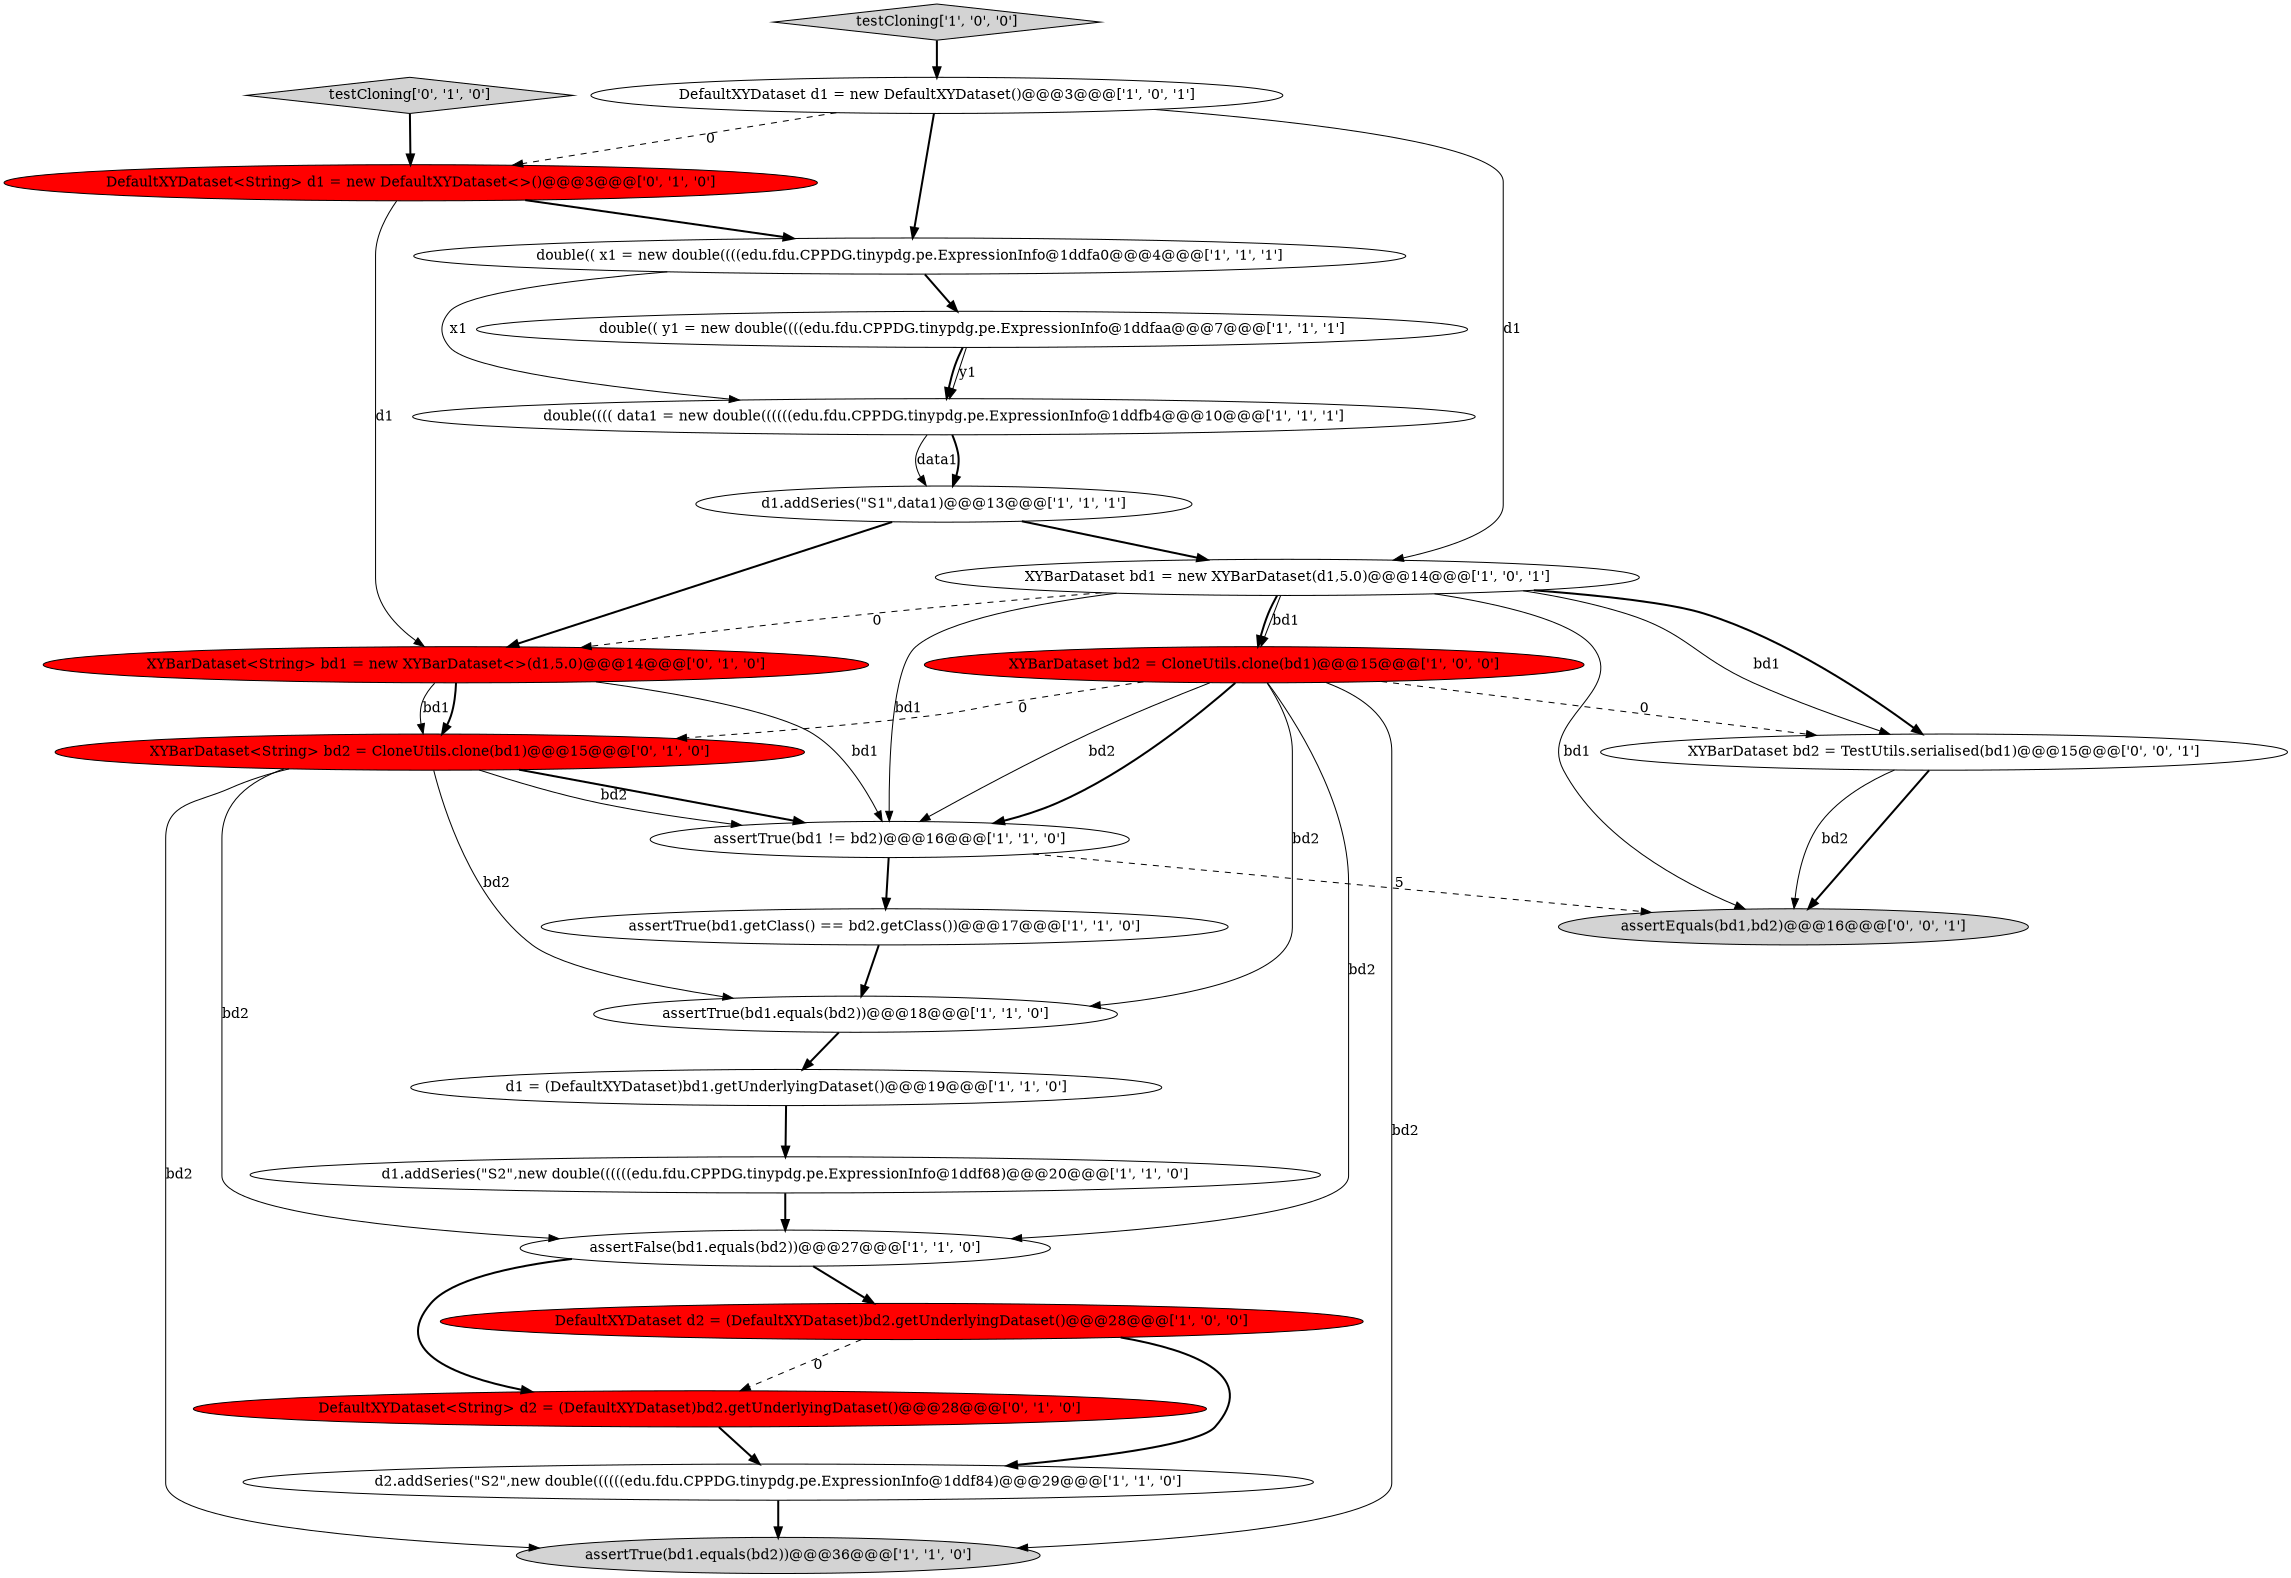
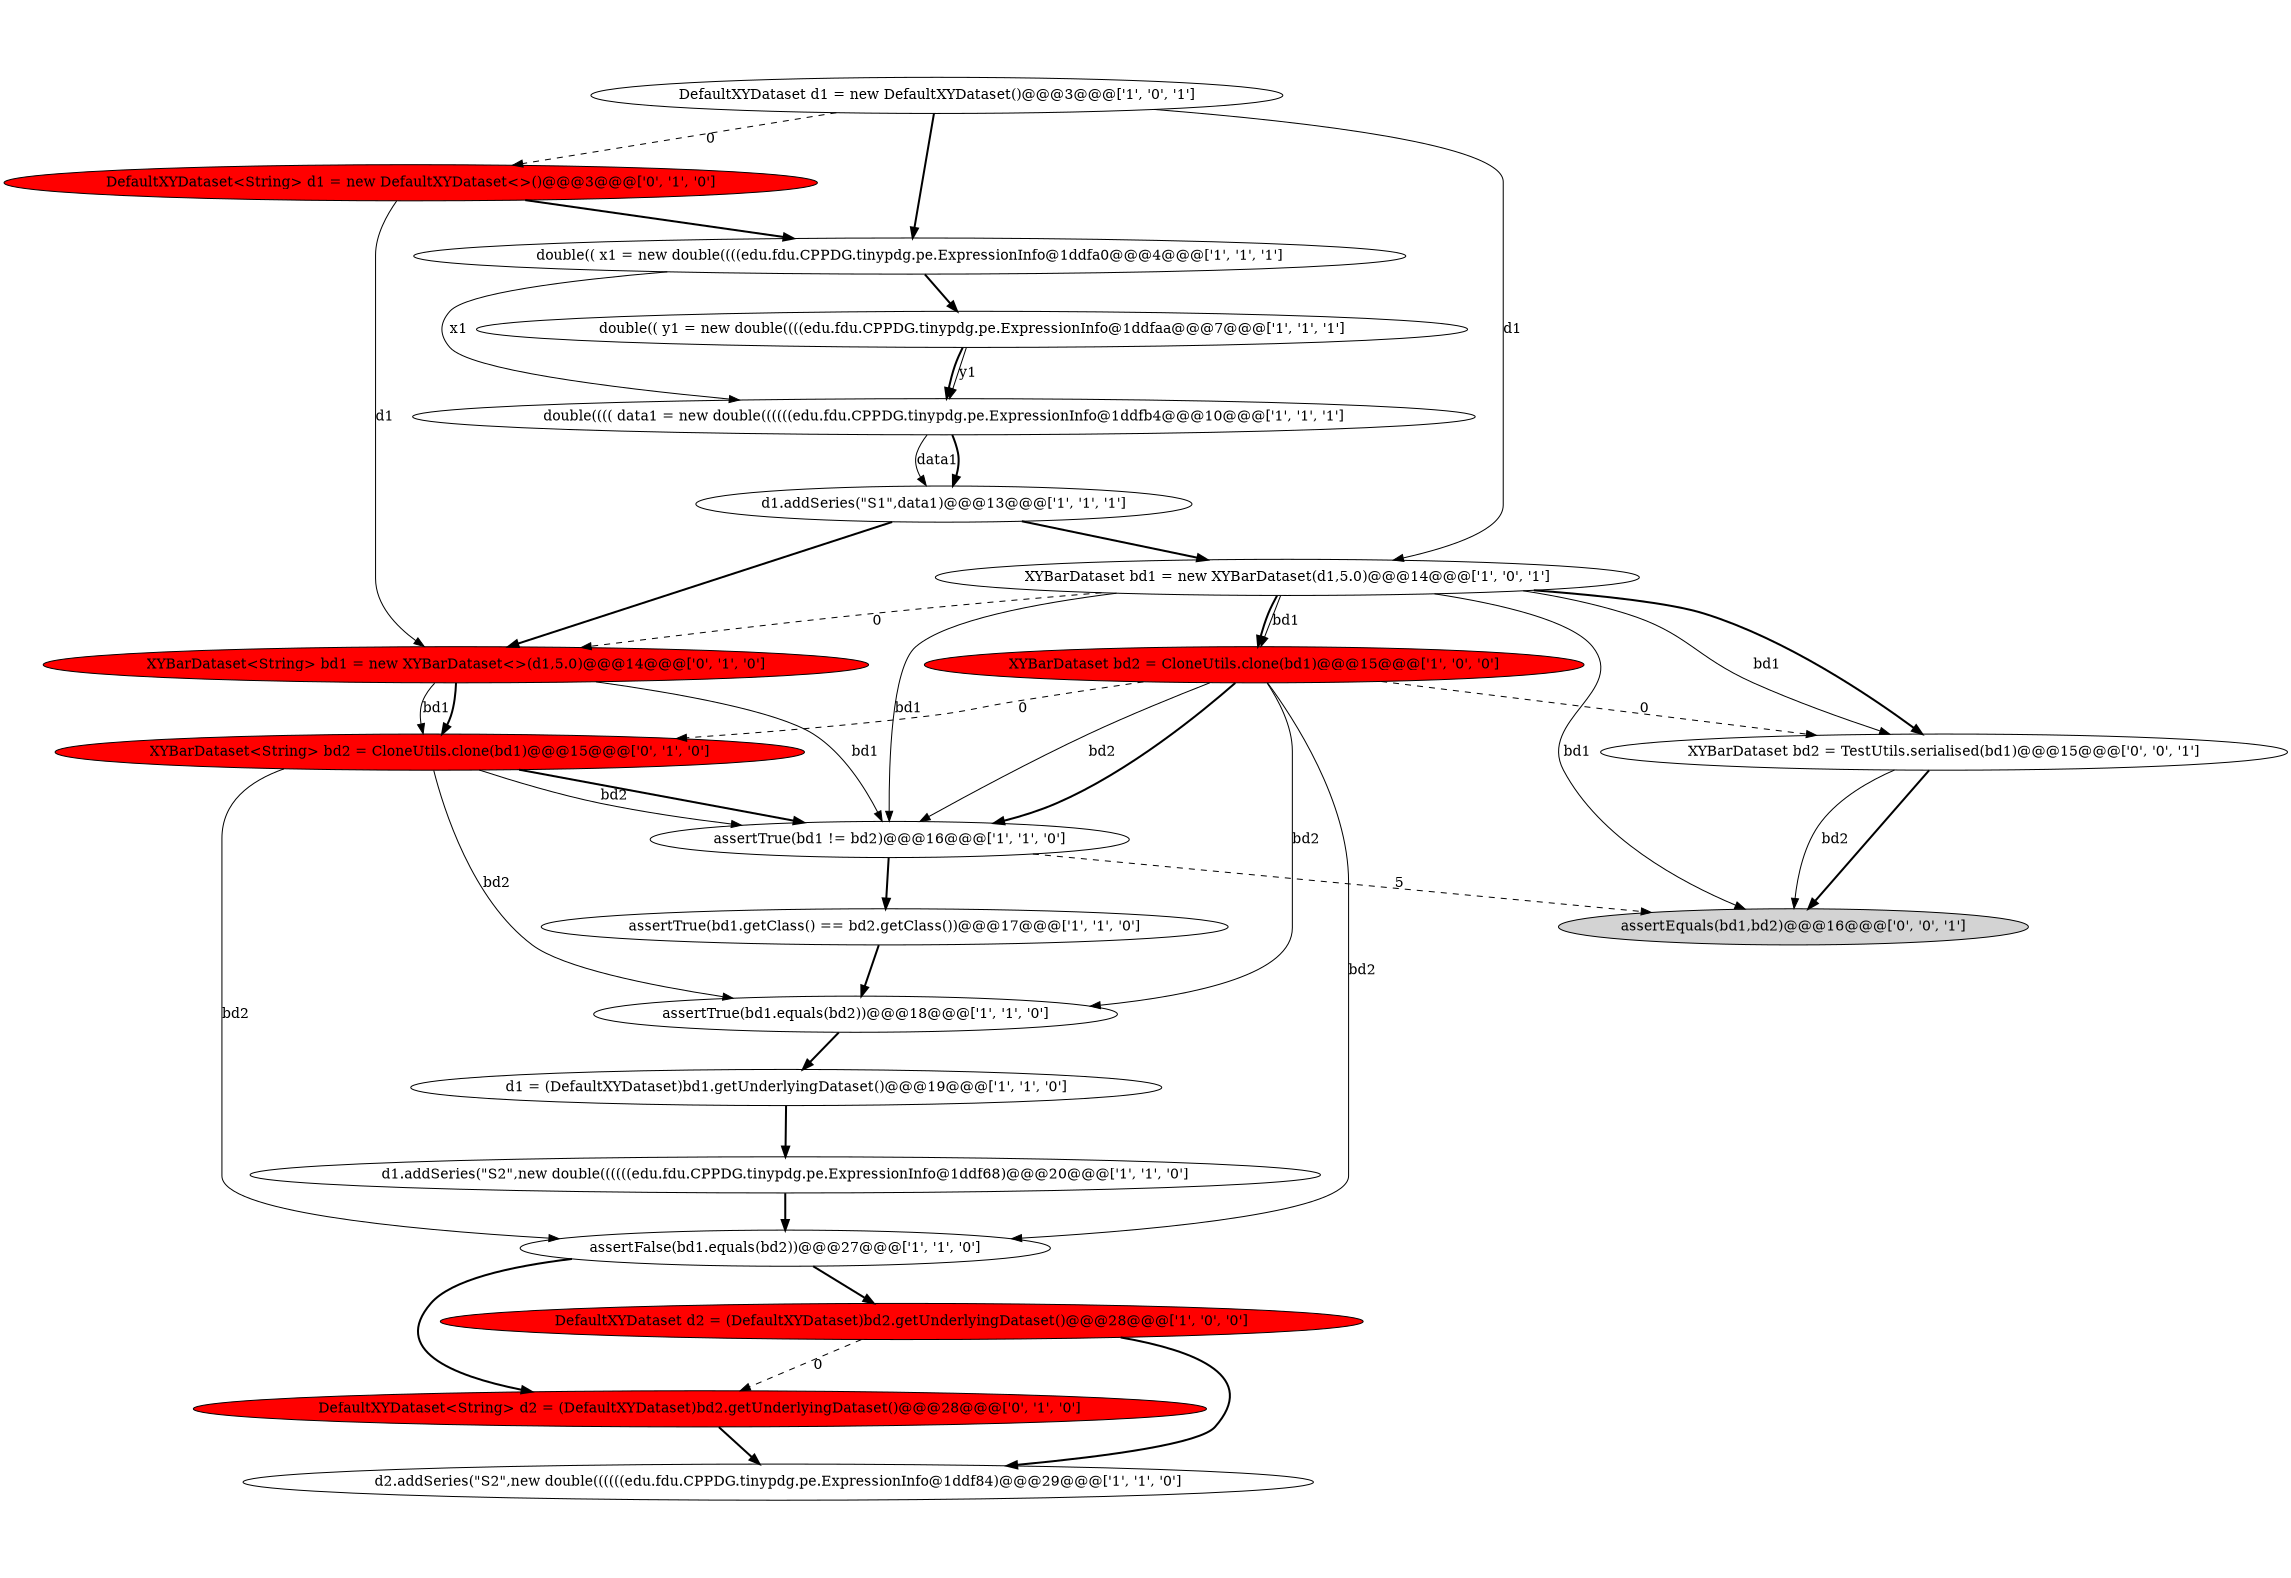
(937, 22) -> none
(410, 95) -> none
(778, 1555) -> none
